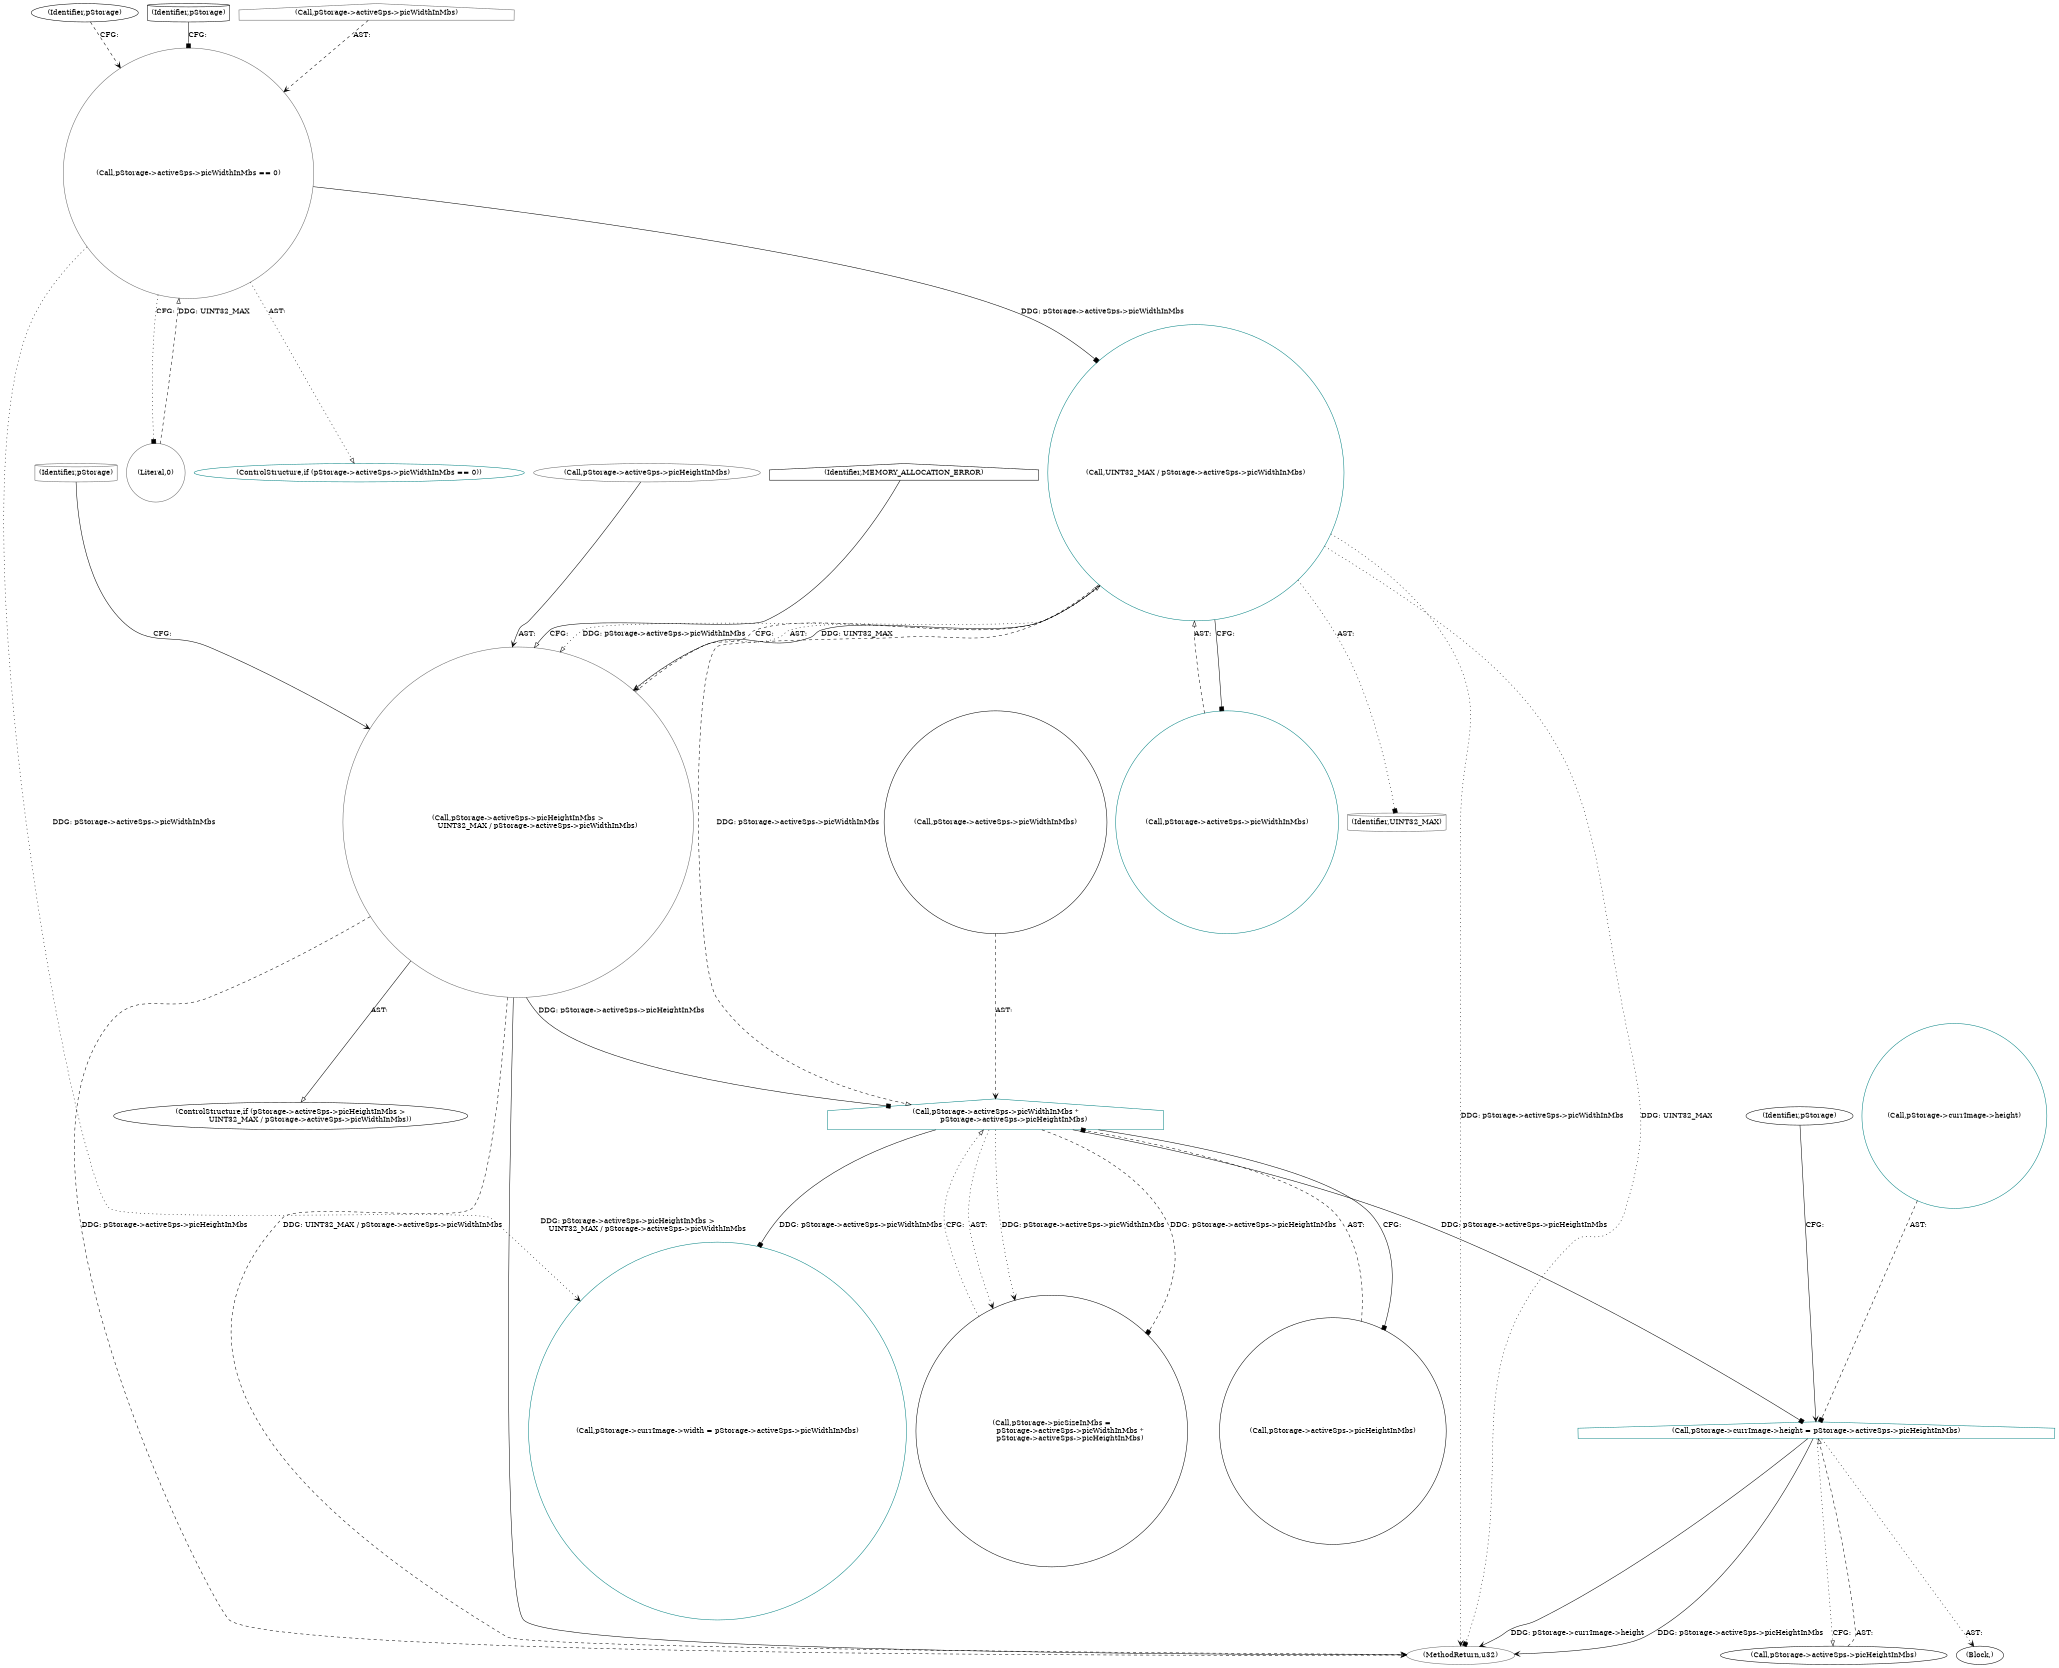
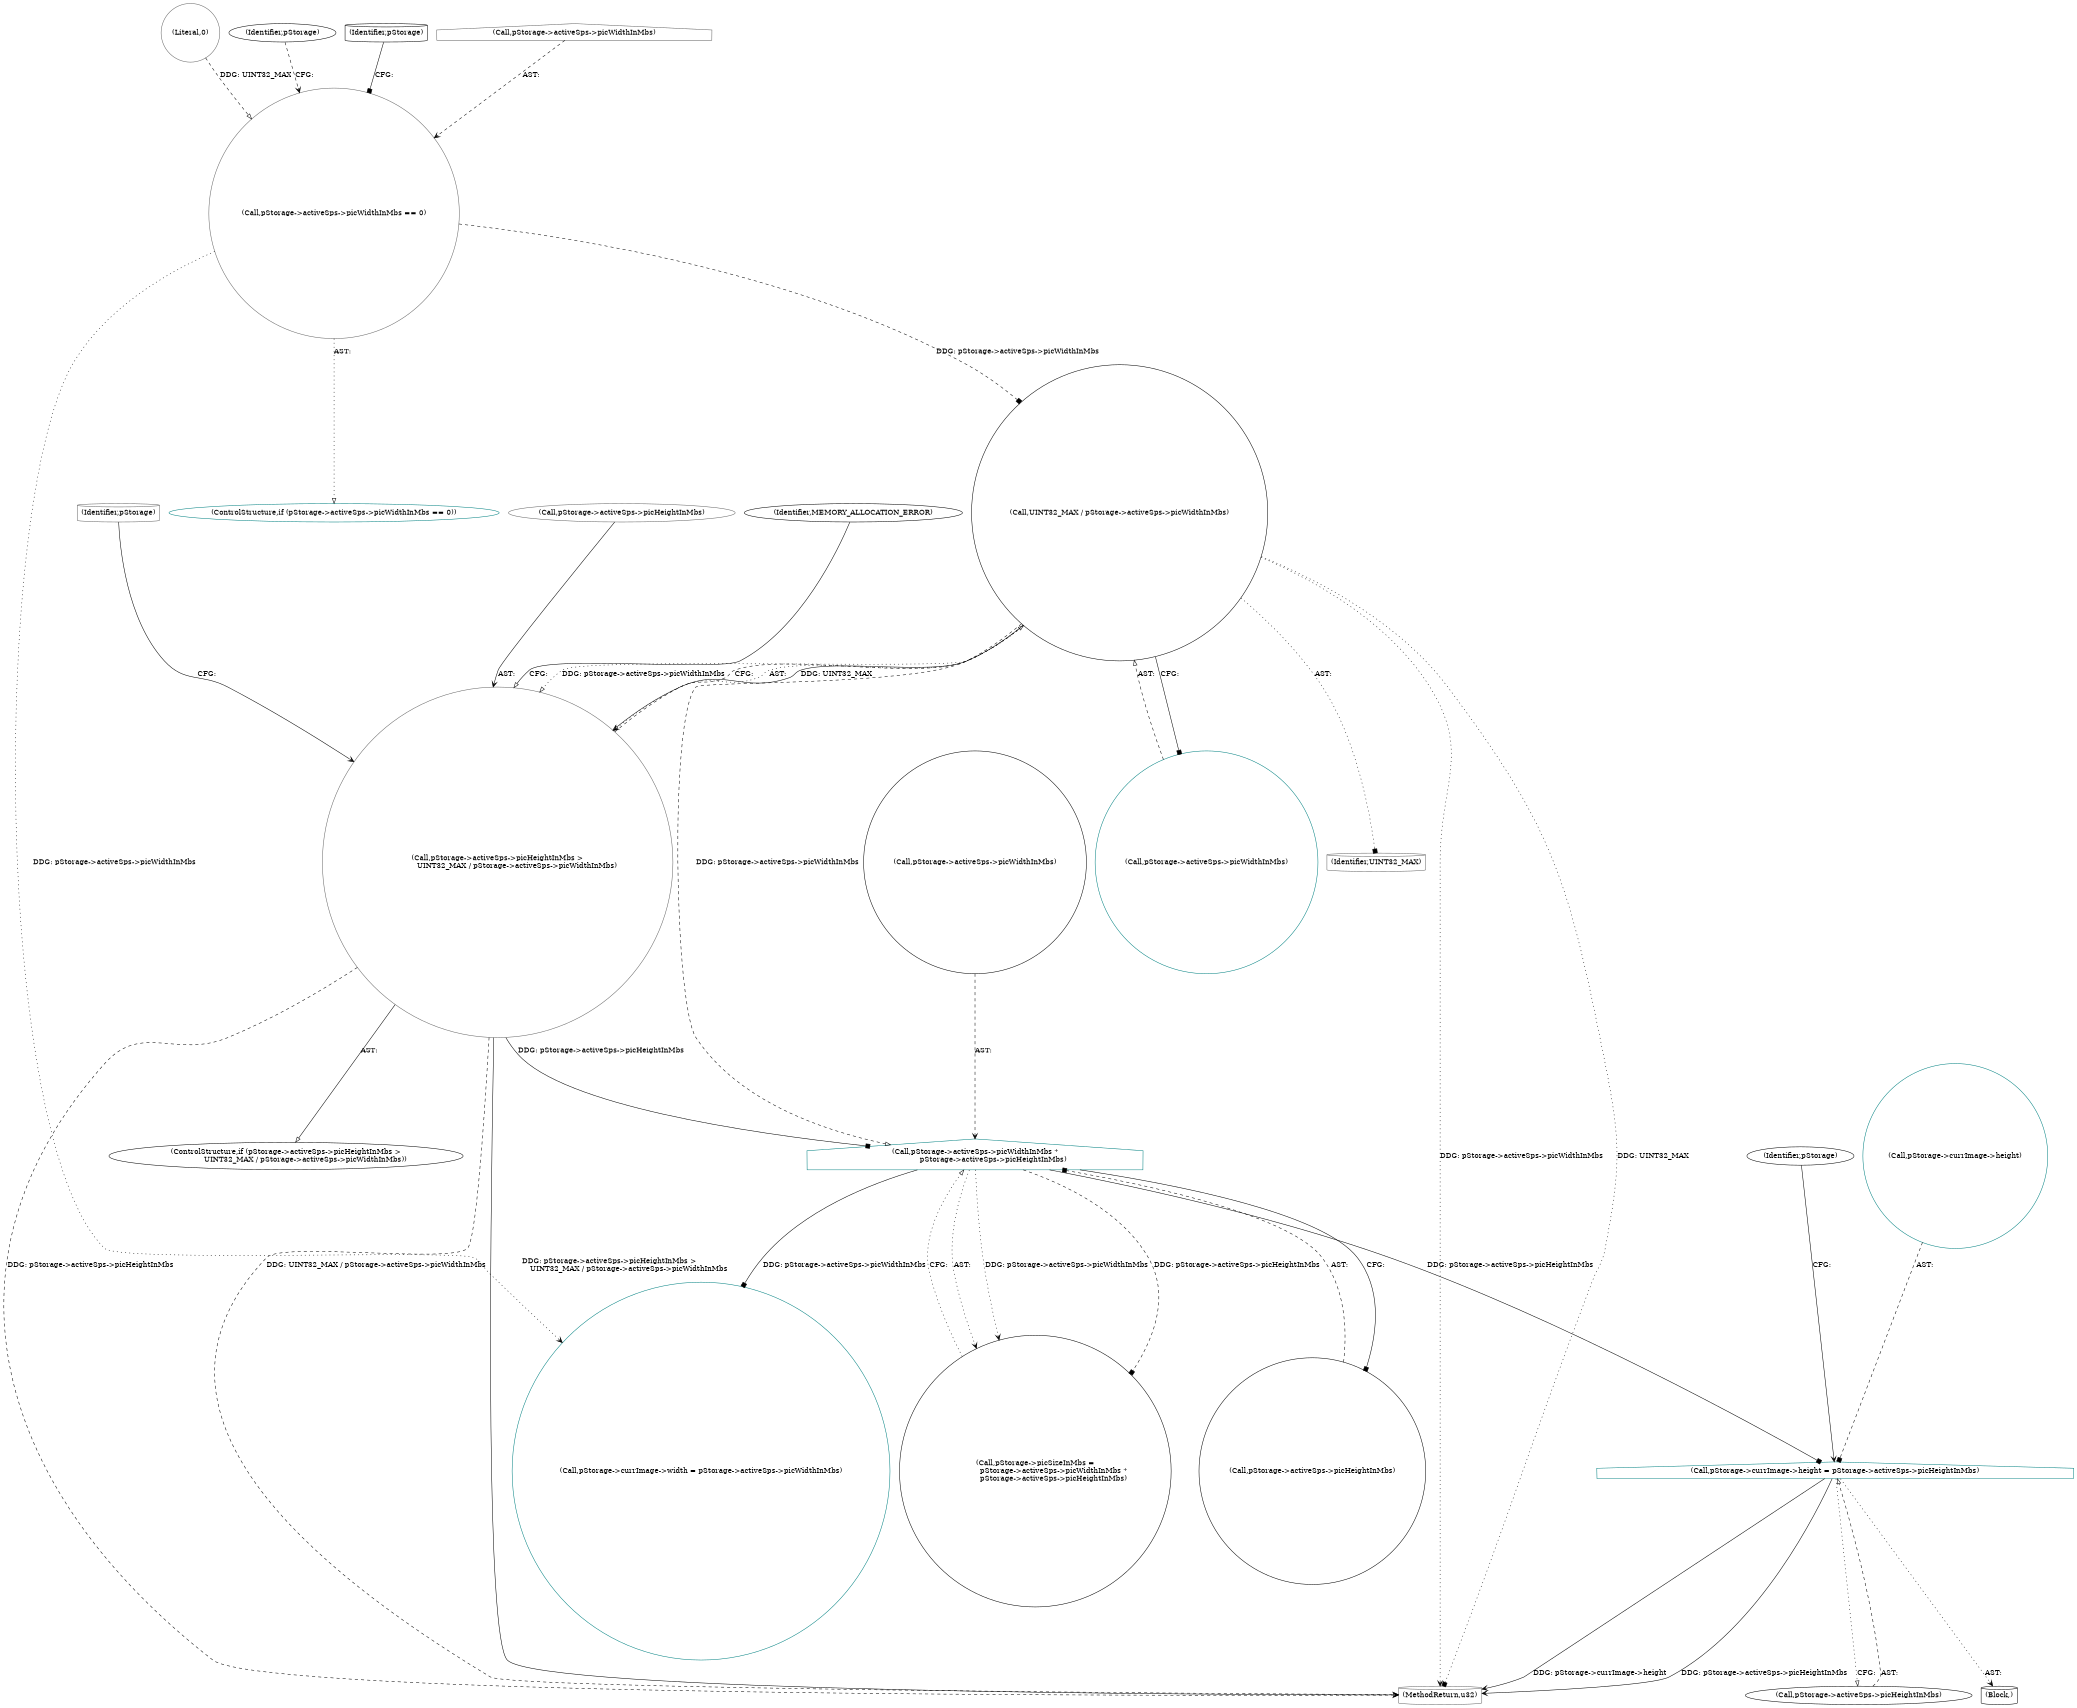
(712, 241) -> (749, 279)
(153, 366) -> none
(904, 473) -> (853, 513)
(1196, 473) -> (1120, 513)
(1461, 1655) -> (1440, 1695)
(1980, 1655) -> (1999, 1695)
